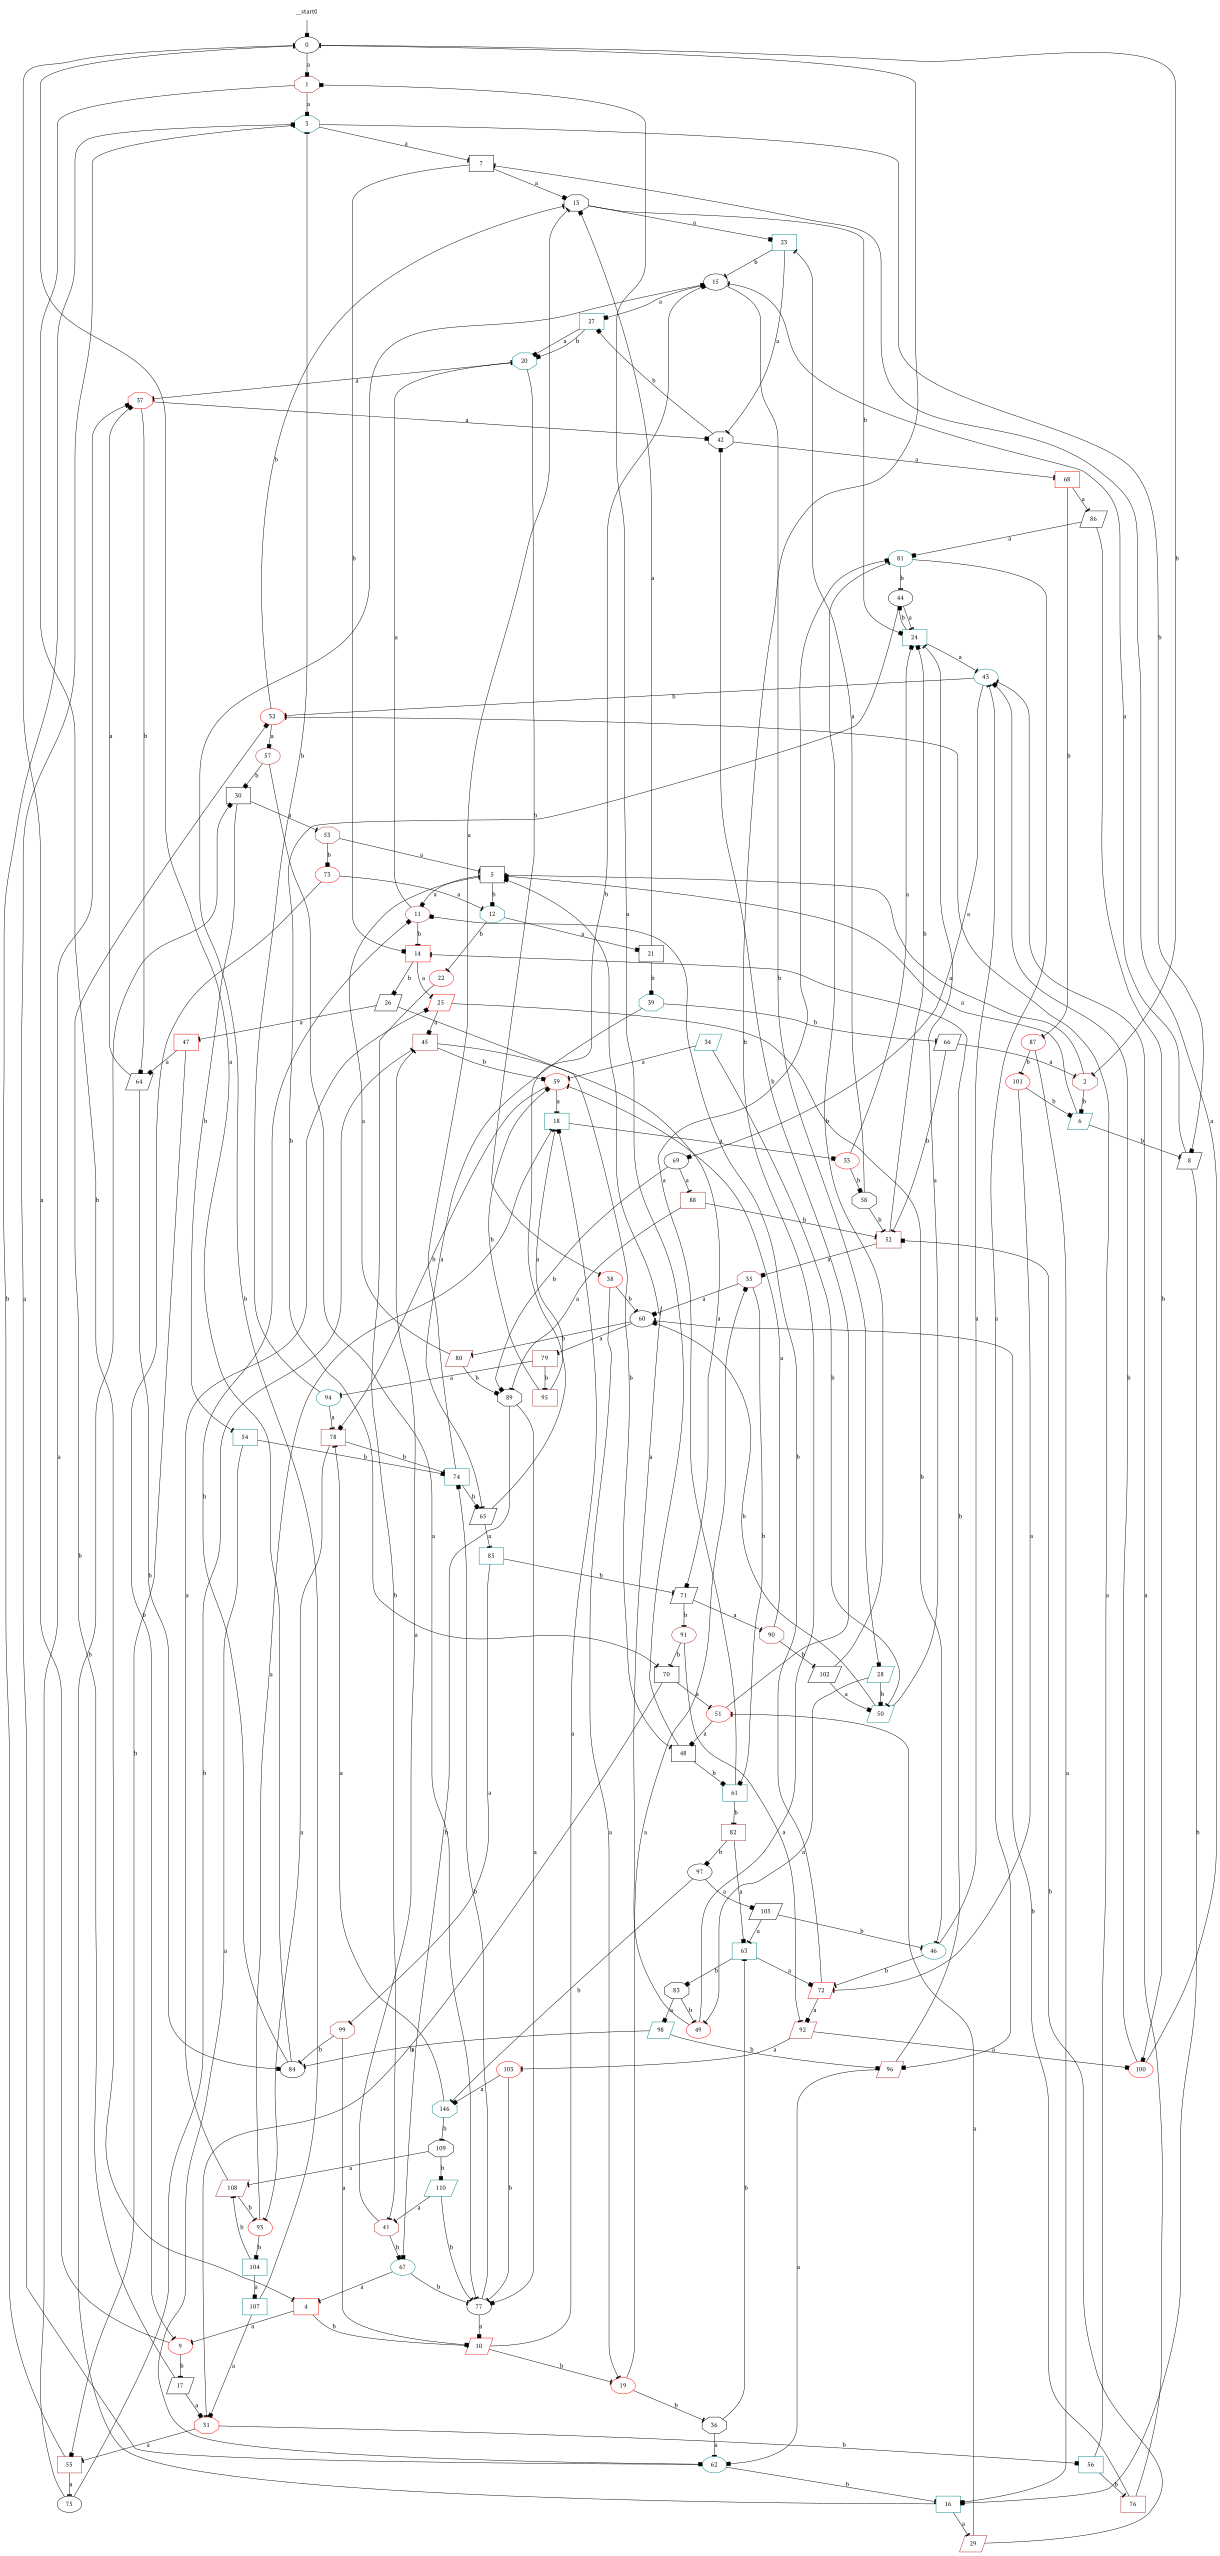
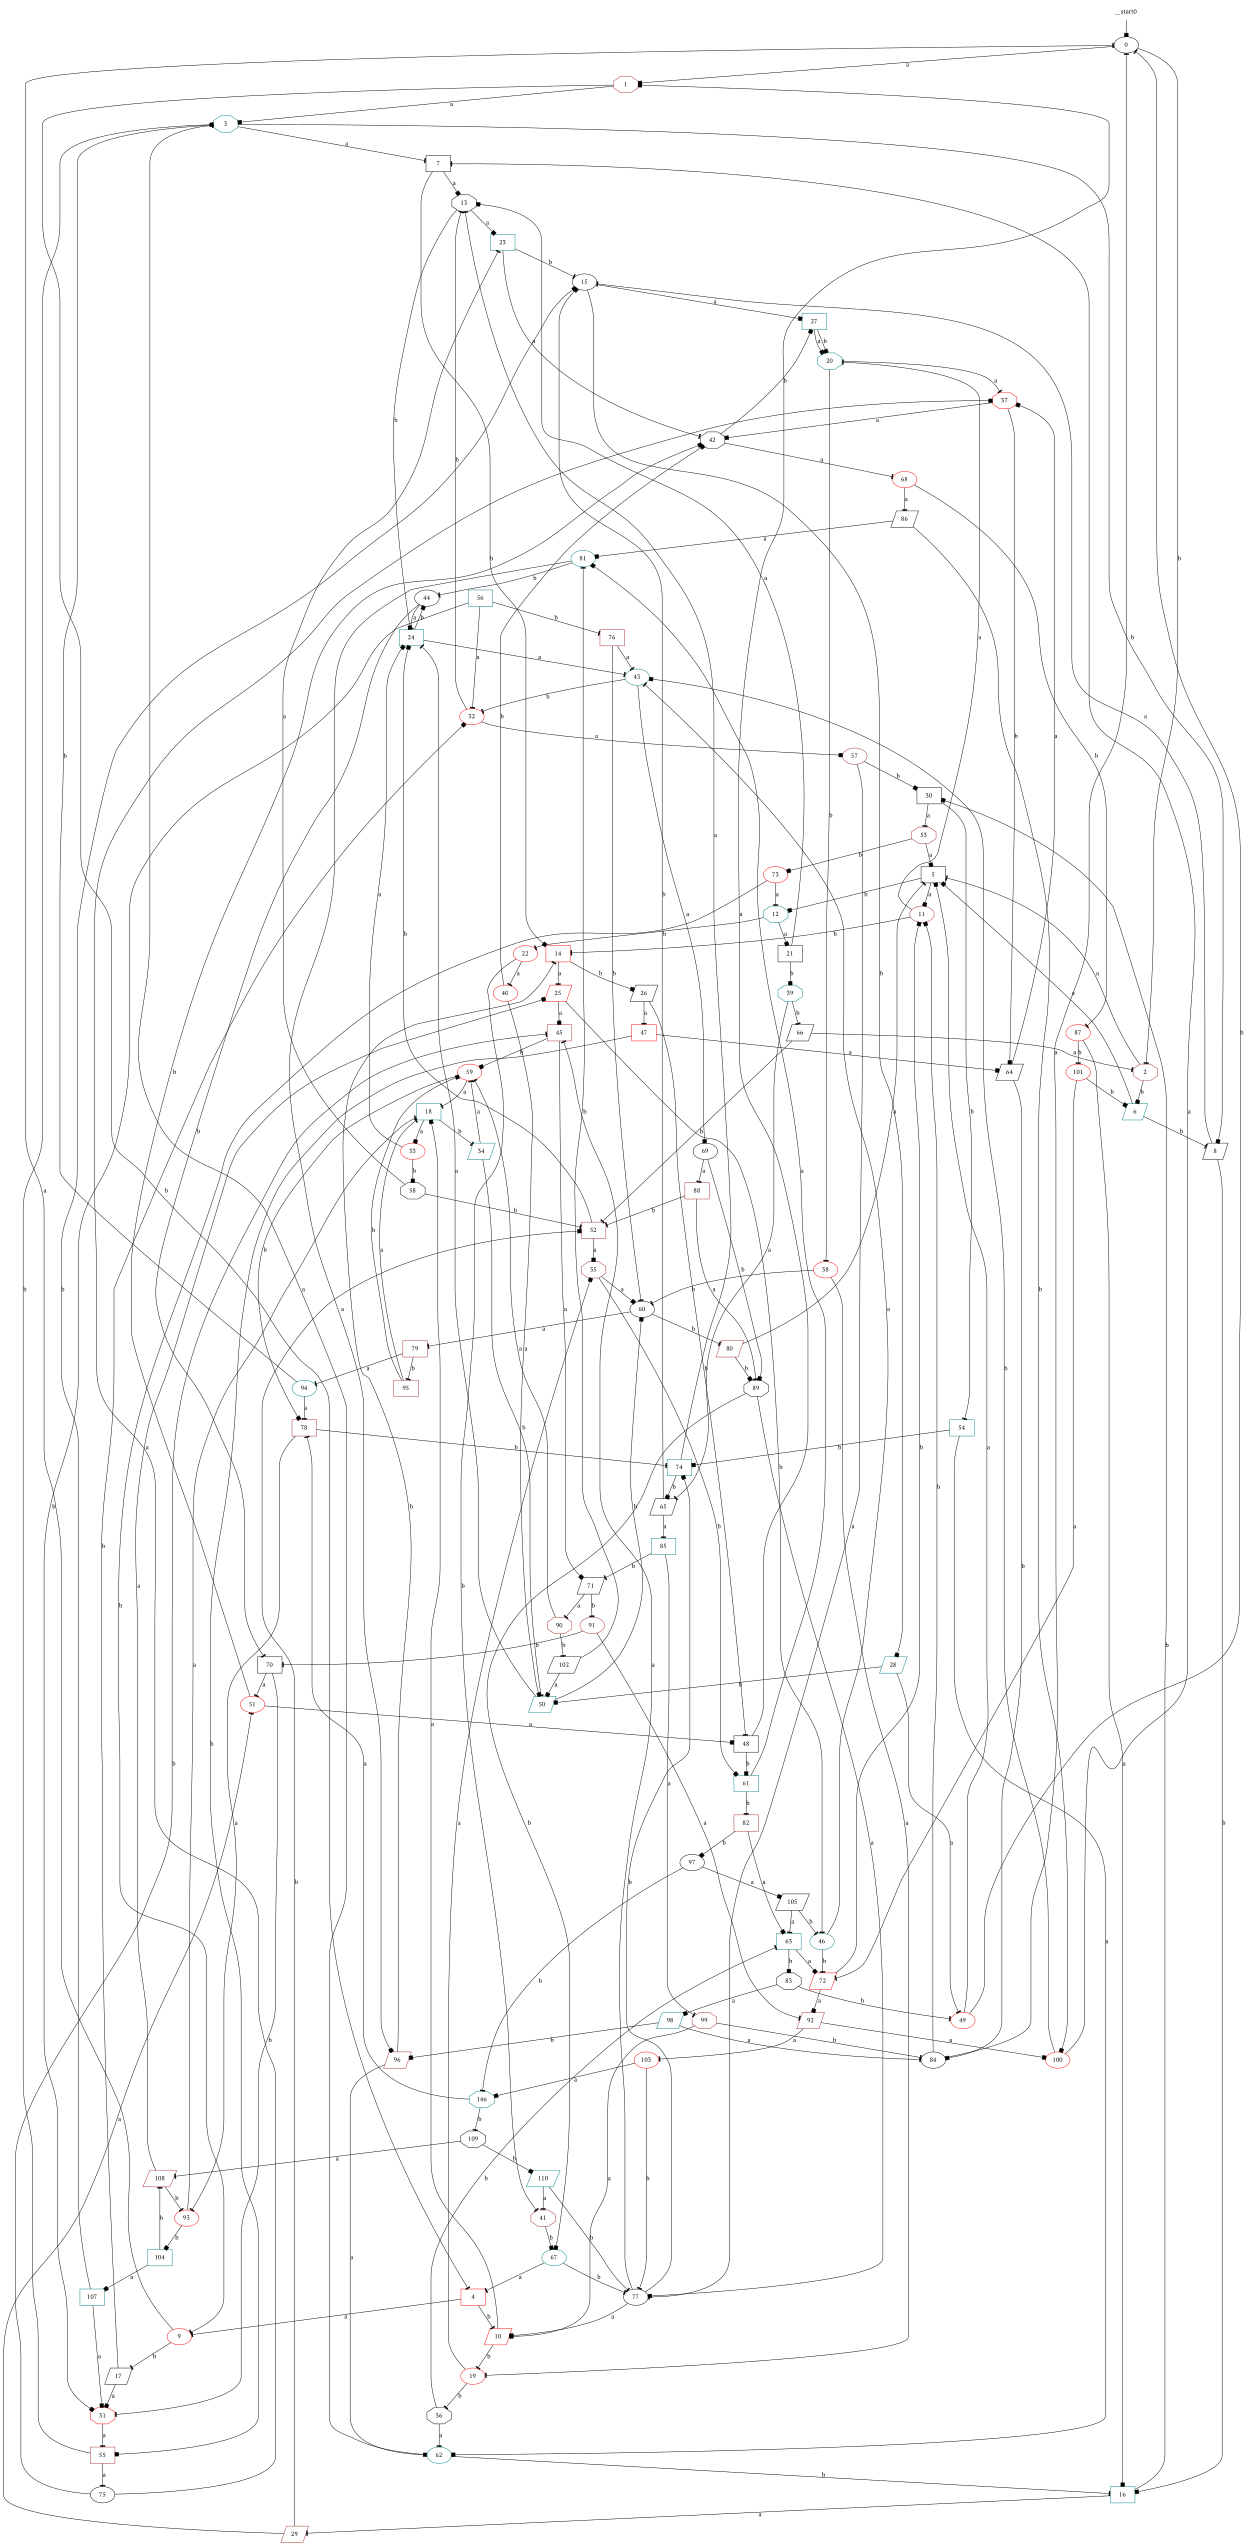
(1067, 480) -> (905, 480)
(409, 855) -> (928, 853)
none -> (505, 993)
none -> (457, 1133)
(415, 1639) -> (652, 1656)
(647, 2438) -> (78, 1375)
